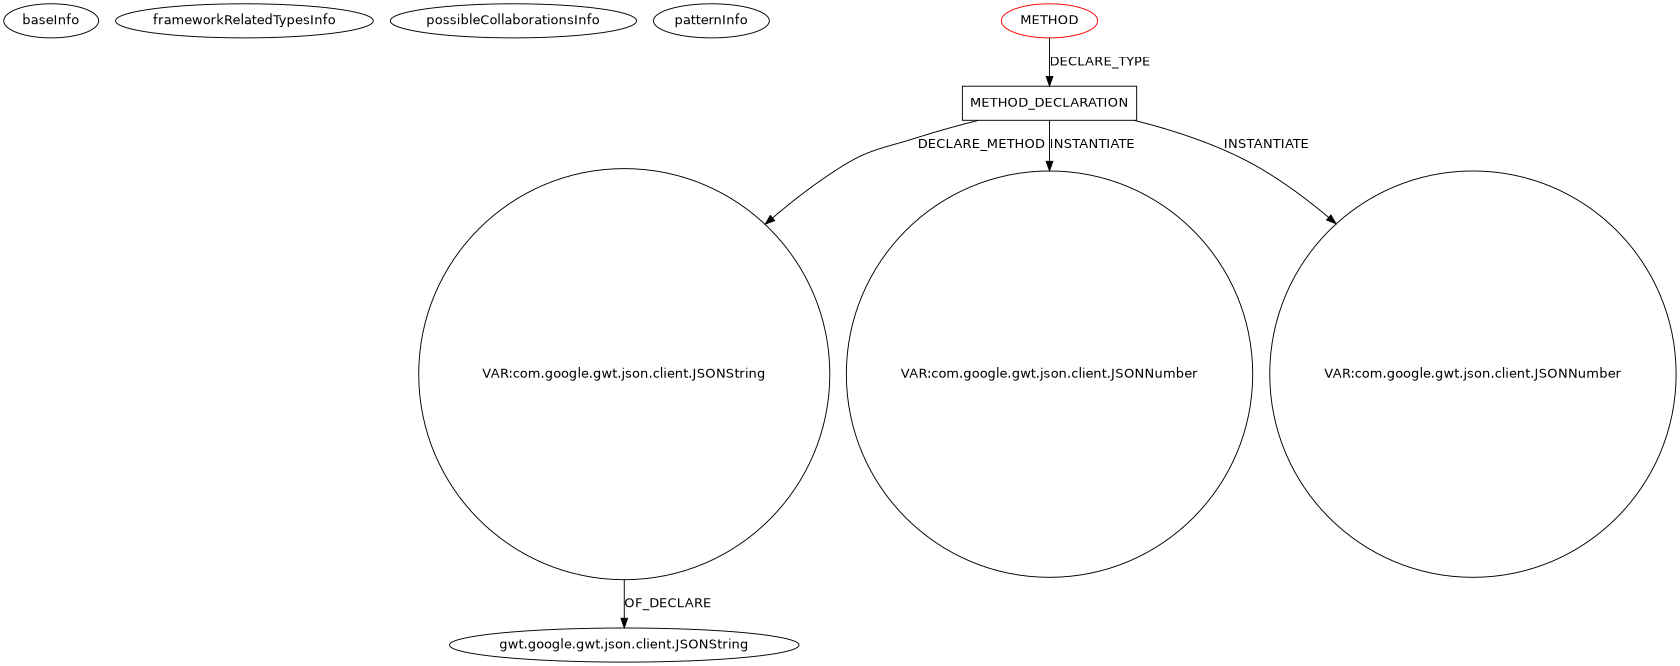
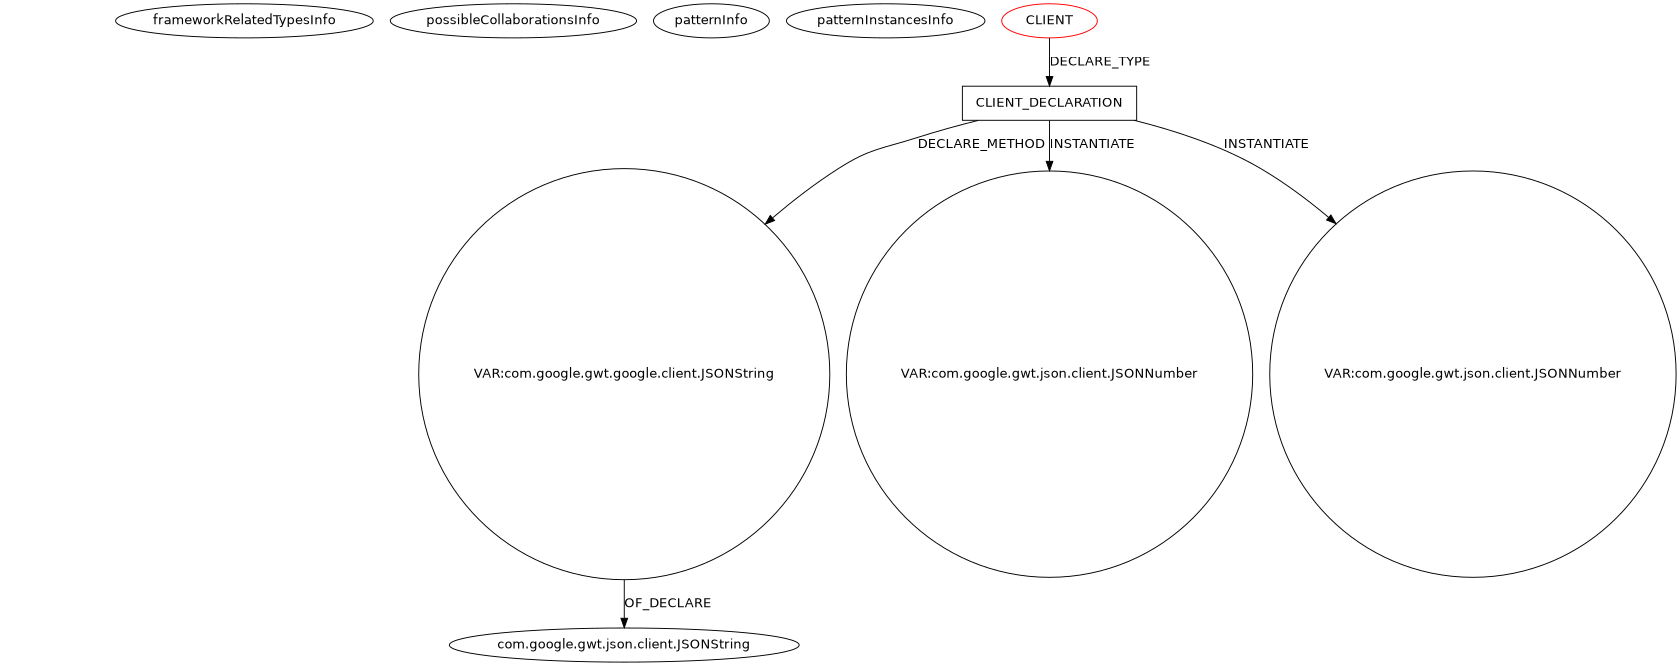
(51, 21) -> none
none -> (886, 21)
(1050, 21) -> (1050, 21)
(1050, 103) -> (1050, 103)
(624, 374) -> (624, 374)
(624, 645) -> (624, 645)
